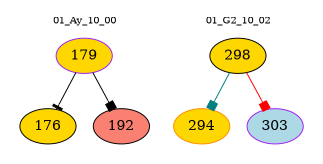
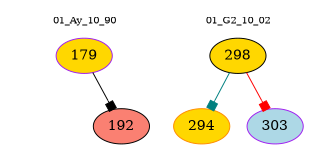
(85, 21) -> (85, 21)
(48, 126) -> none
